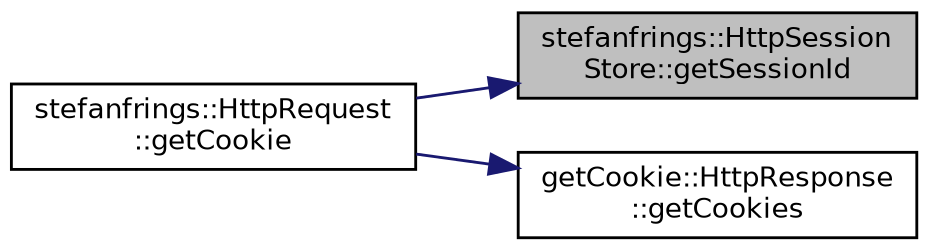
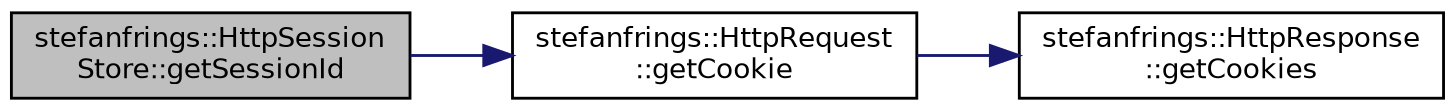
(453, 93) -> (447, 56)
(718, 195) -> (1231, 56)
